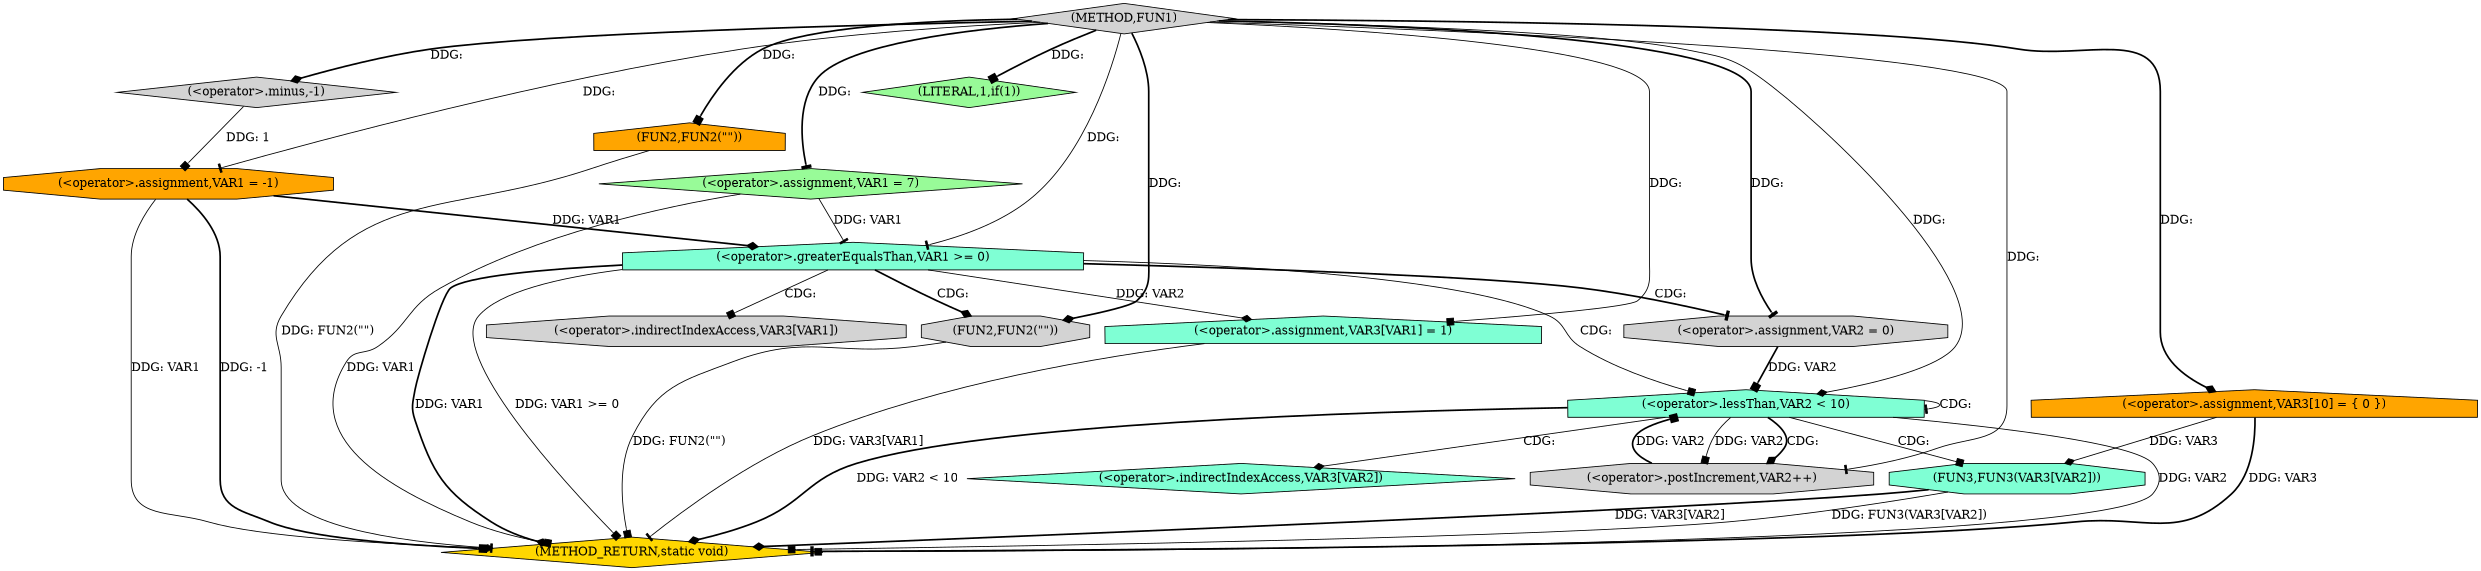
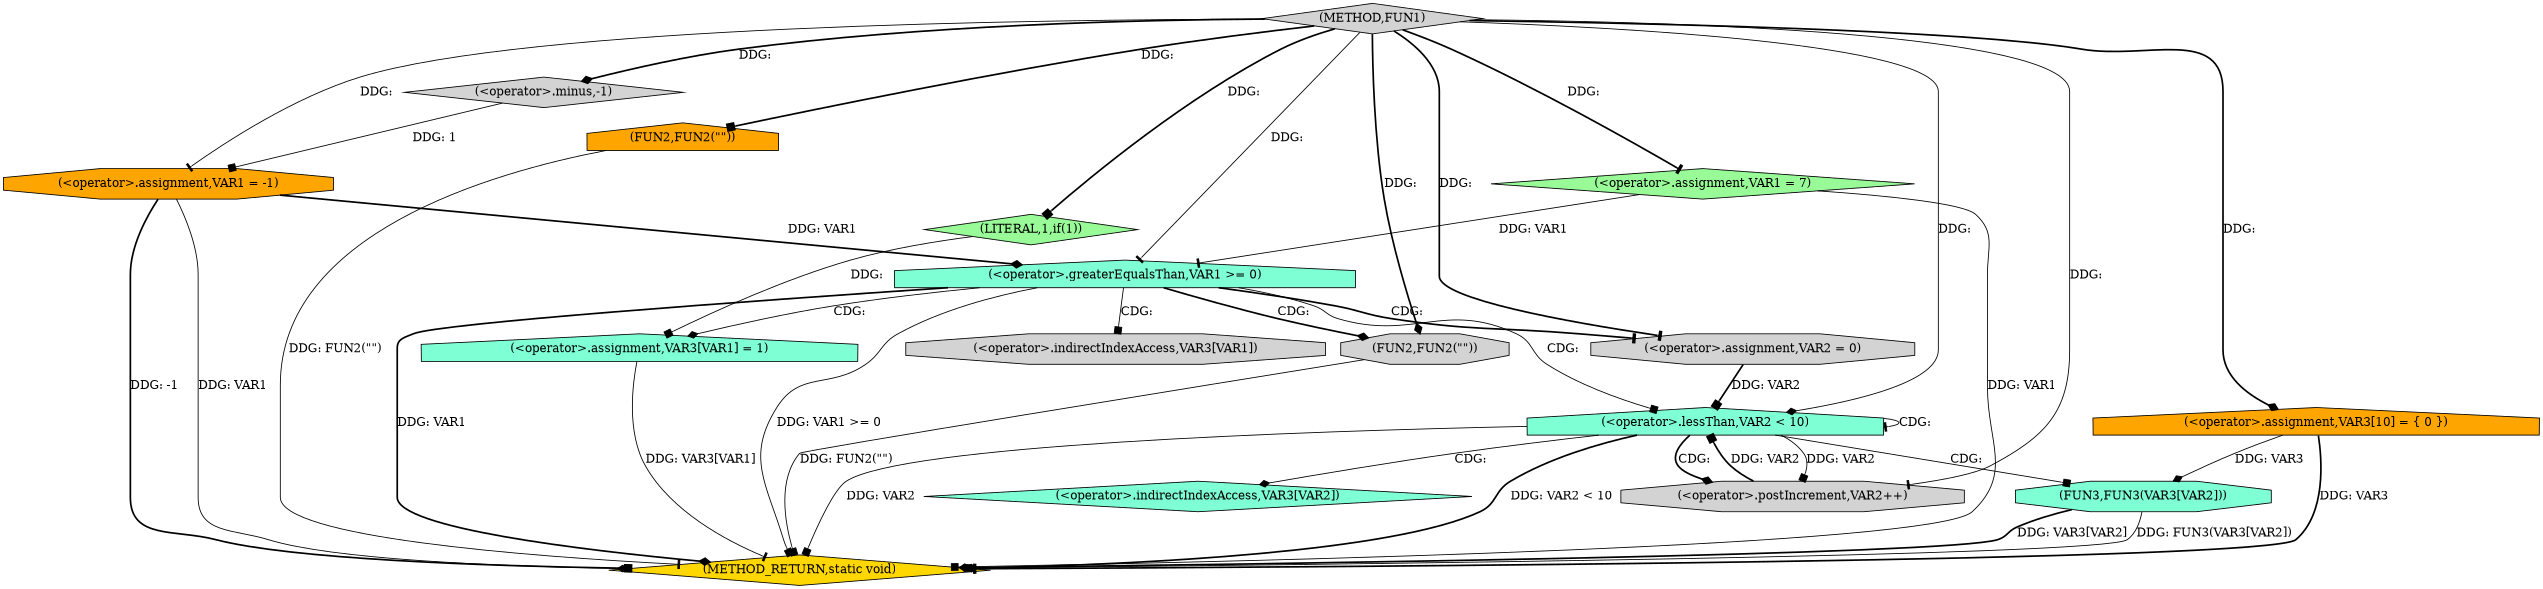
(1628, 73) -> (819, 270)
(1150, 294) -> (852, 312)
